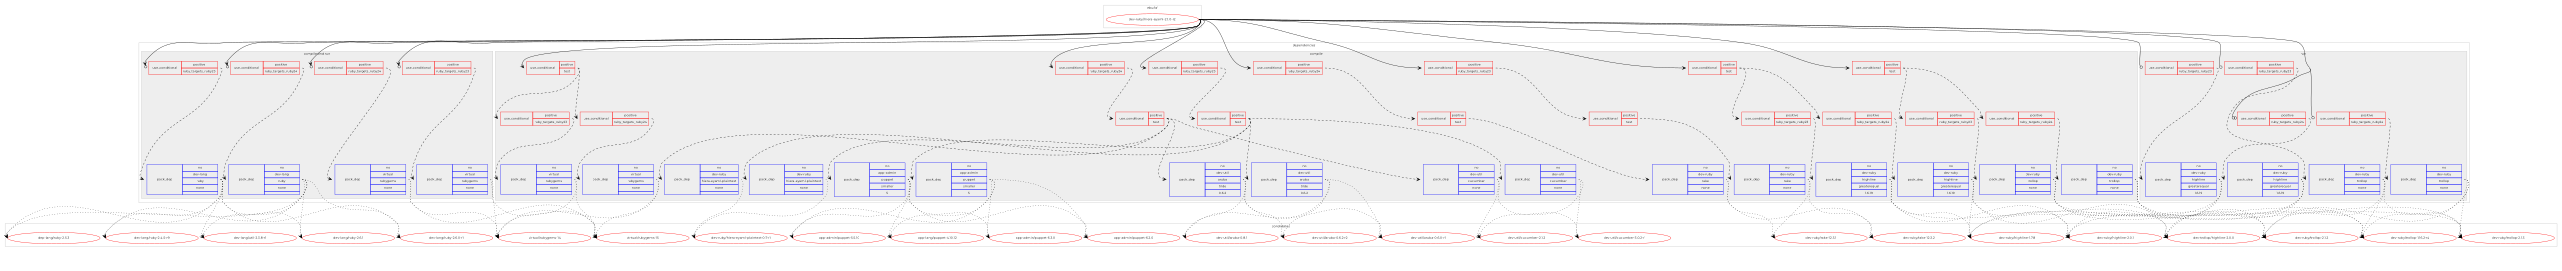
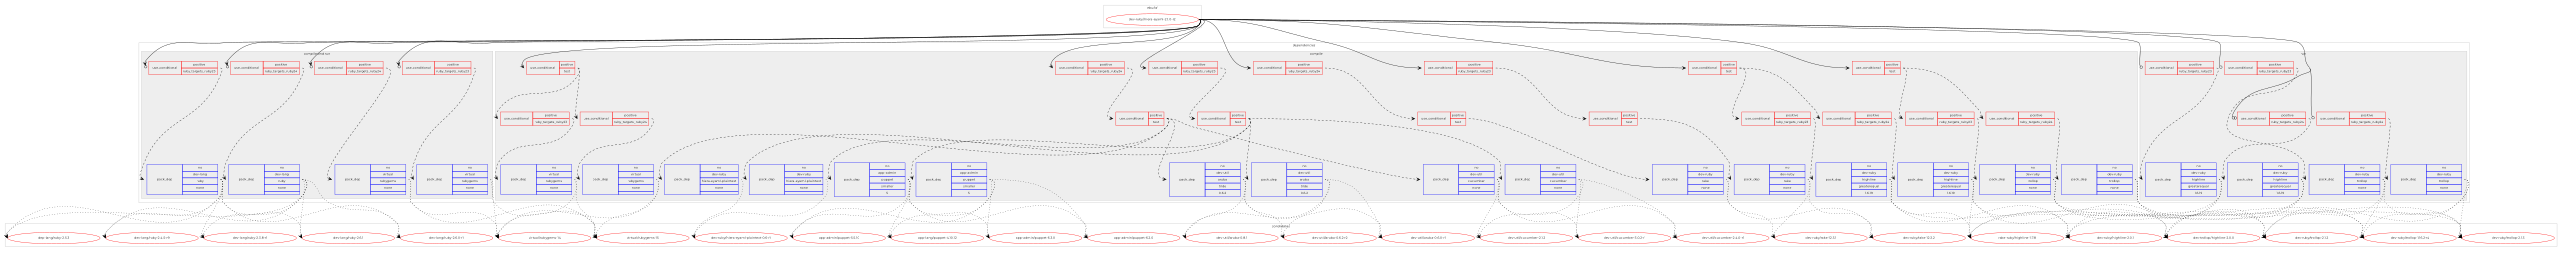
(250, 238) -> (250, 238)
(741, 238) -> (741, 238)
none -> (1723, 238)
(2017, 238) -> (2017, 238)
